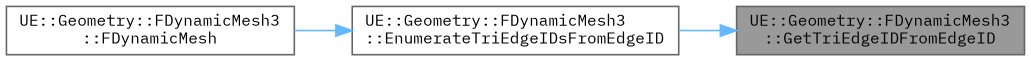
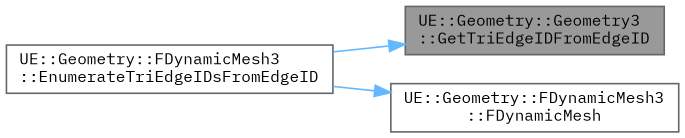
(315, 31) -> (354, 89)
(881, 31) -> (535, 31)
